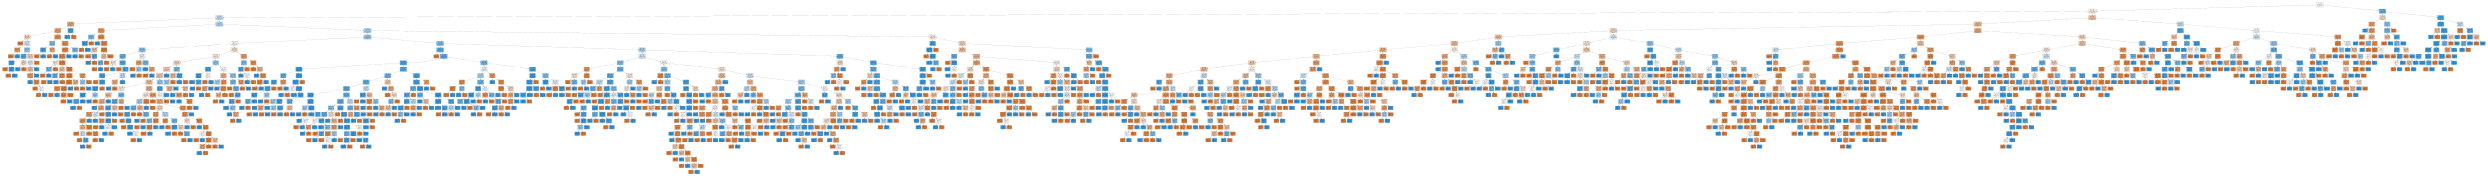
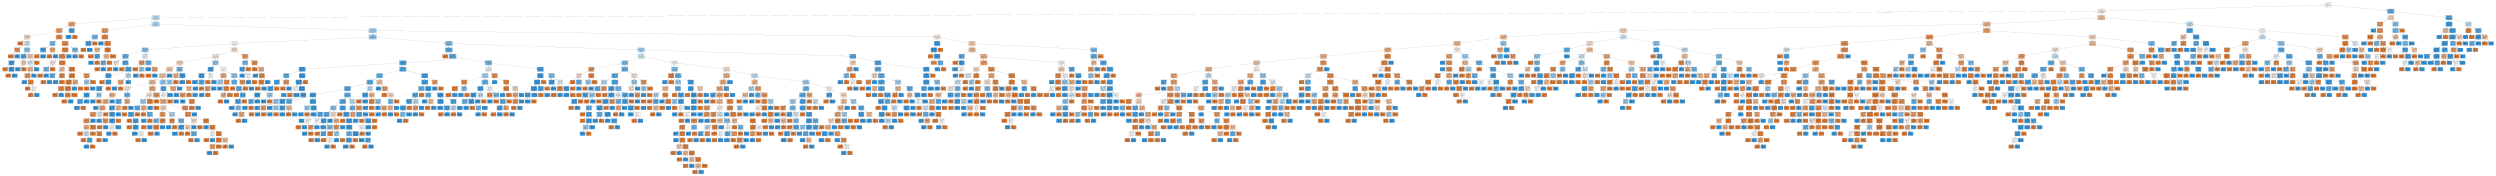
(929, 63) -> (934, 63)
(1504, 101) -> (1509, 101)
none -> (1844, 101)
(1111, 108) -> (1116, 108)
(1872, 140) -> none
